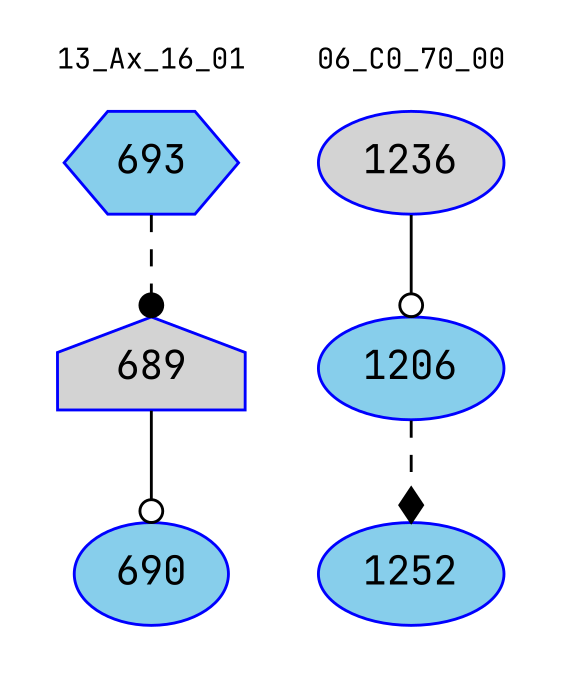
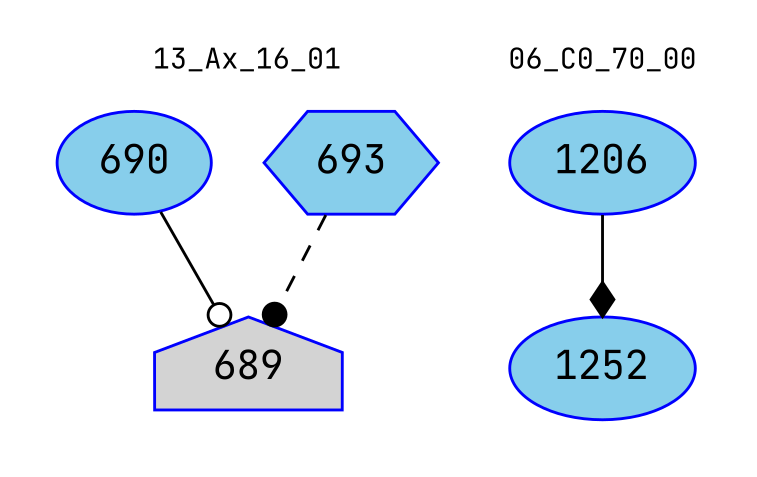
(411, 163) -> none
(411, 454) -> (603, 249)
(151, 455) -> (187, 258)
